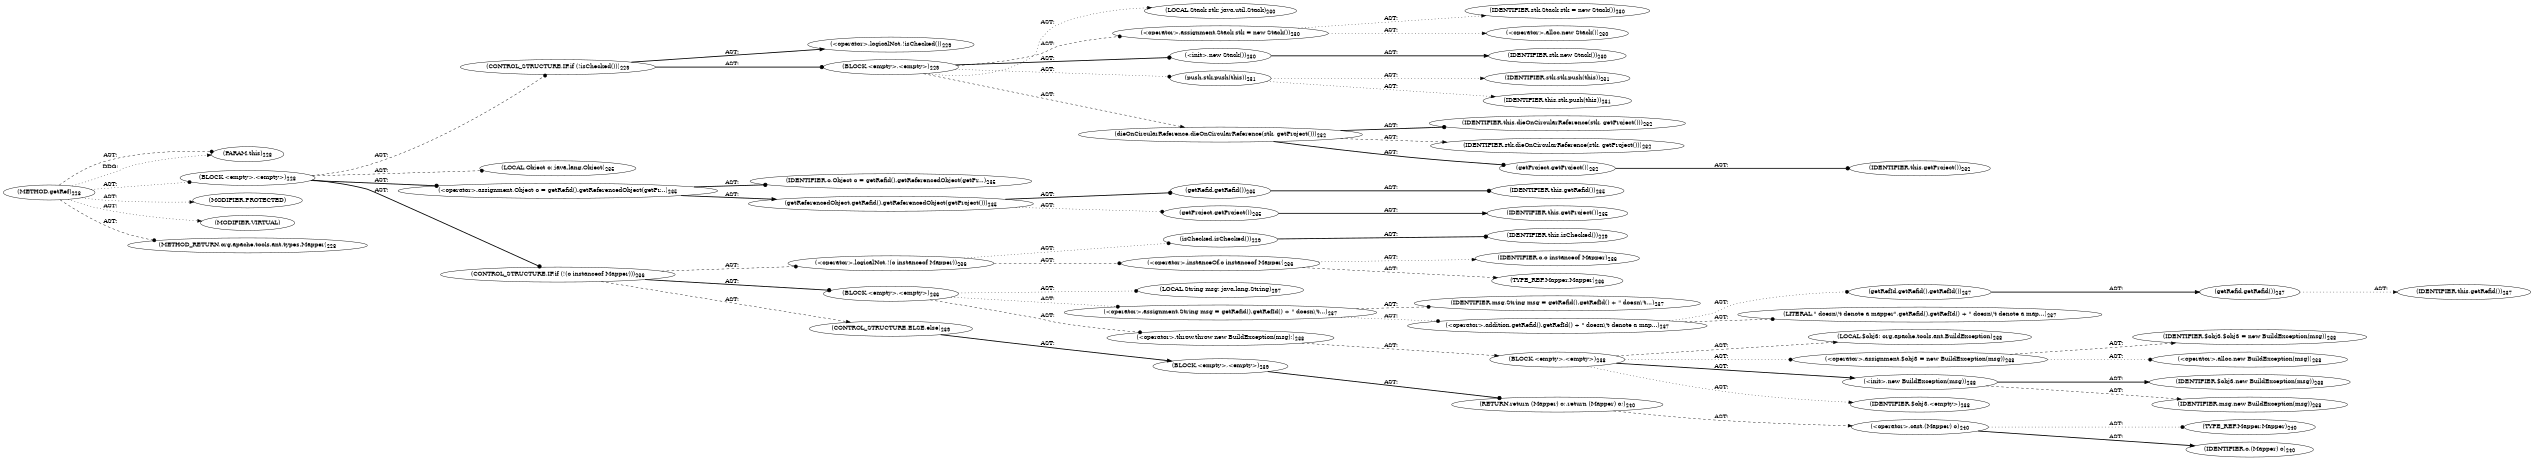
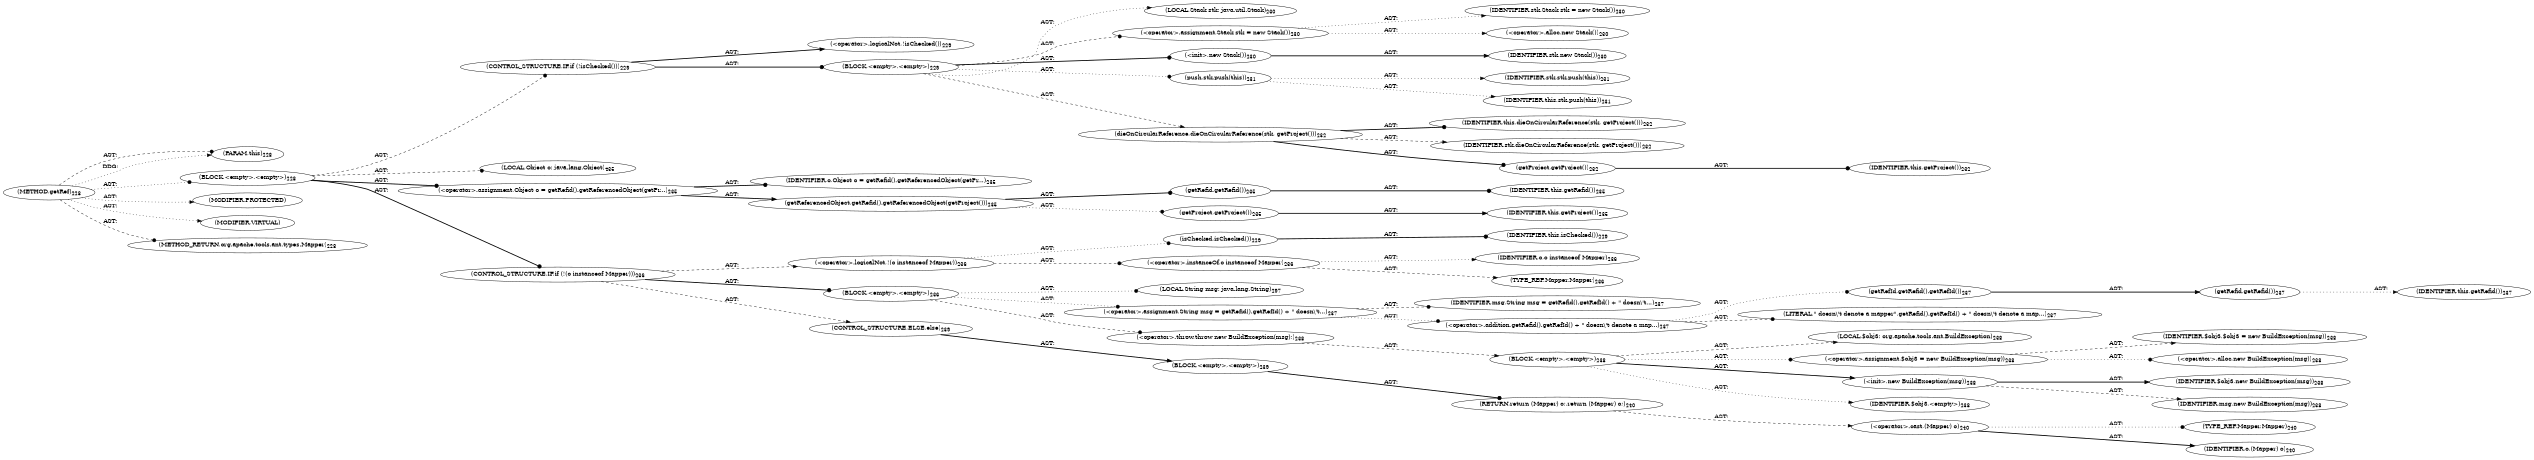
(610, 168) -> (610, 168)
(728, 269) -> (728, 269)
